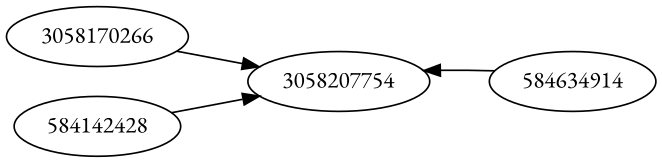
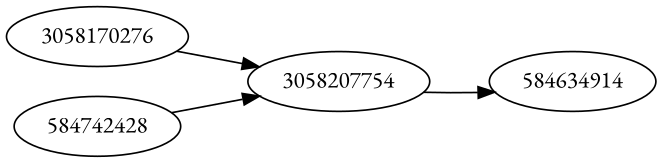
(97, 37) -> (97, 37)
(468, 70) -> (451, 93)
(97, 126) -> (97, 126)
